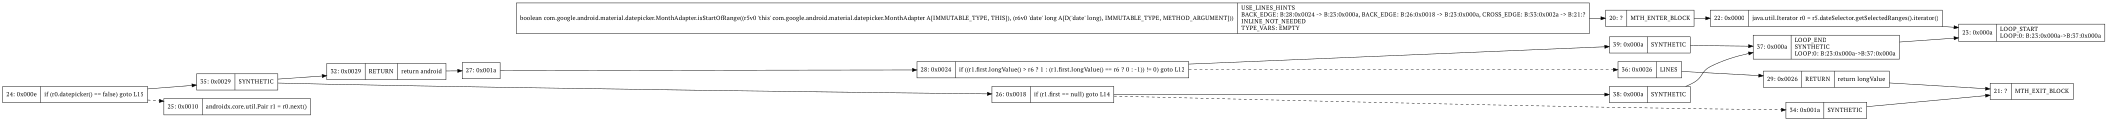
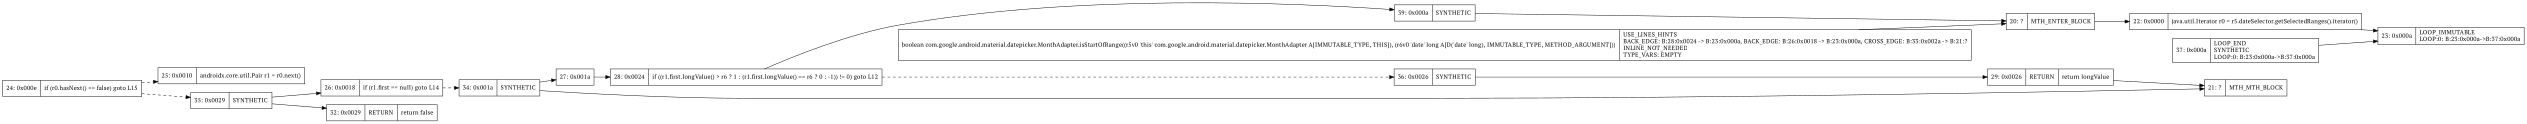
(2019, 29) -> (2447, 32)
(1719, 46) -> (1738, 17)
(1669, 70) -> (1454, 77)
(422, 71) -> (417, 113)
(452, 71) -> (546, 81)
(170, 87) -> (164, 95)
(2042, 91) -> (2256, 88)
(94, 94) -> (91, 88)
(1650, 95) -> none
